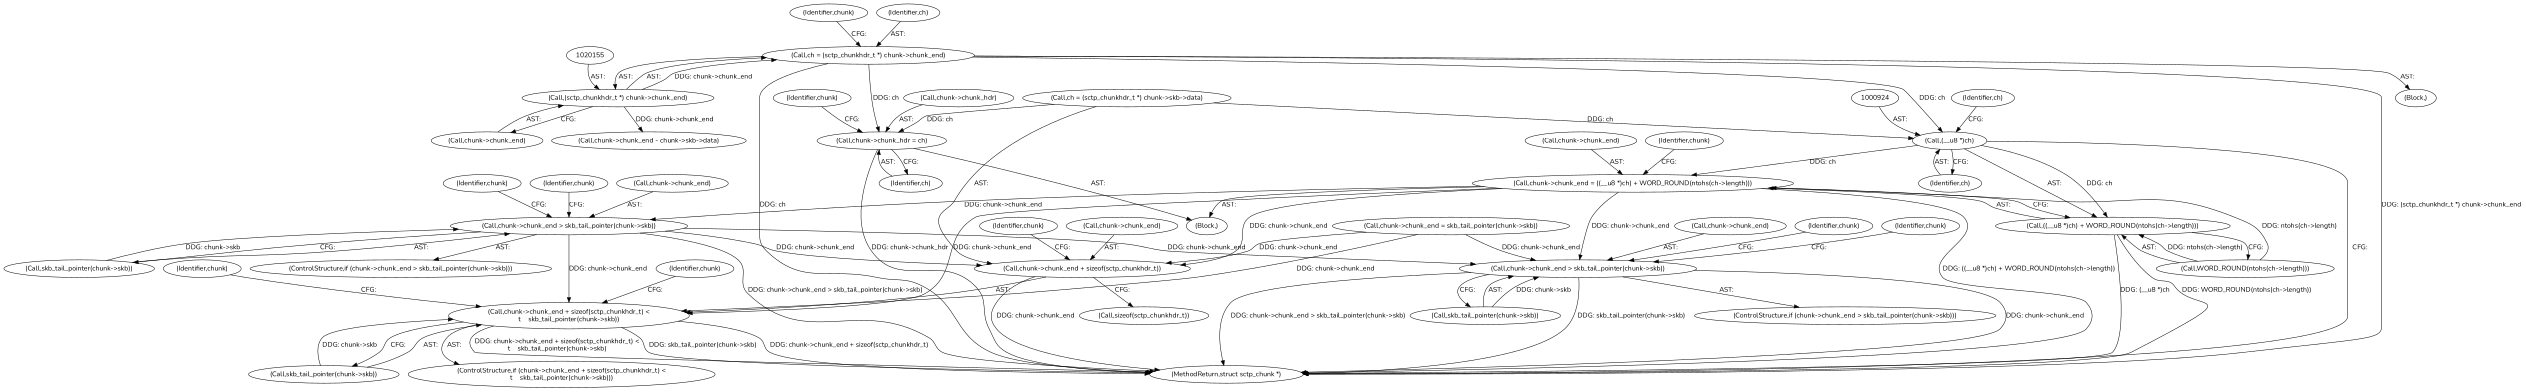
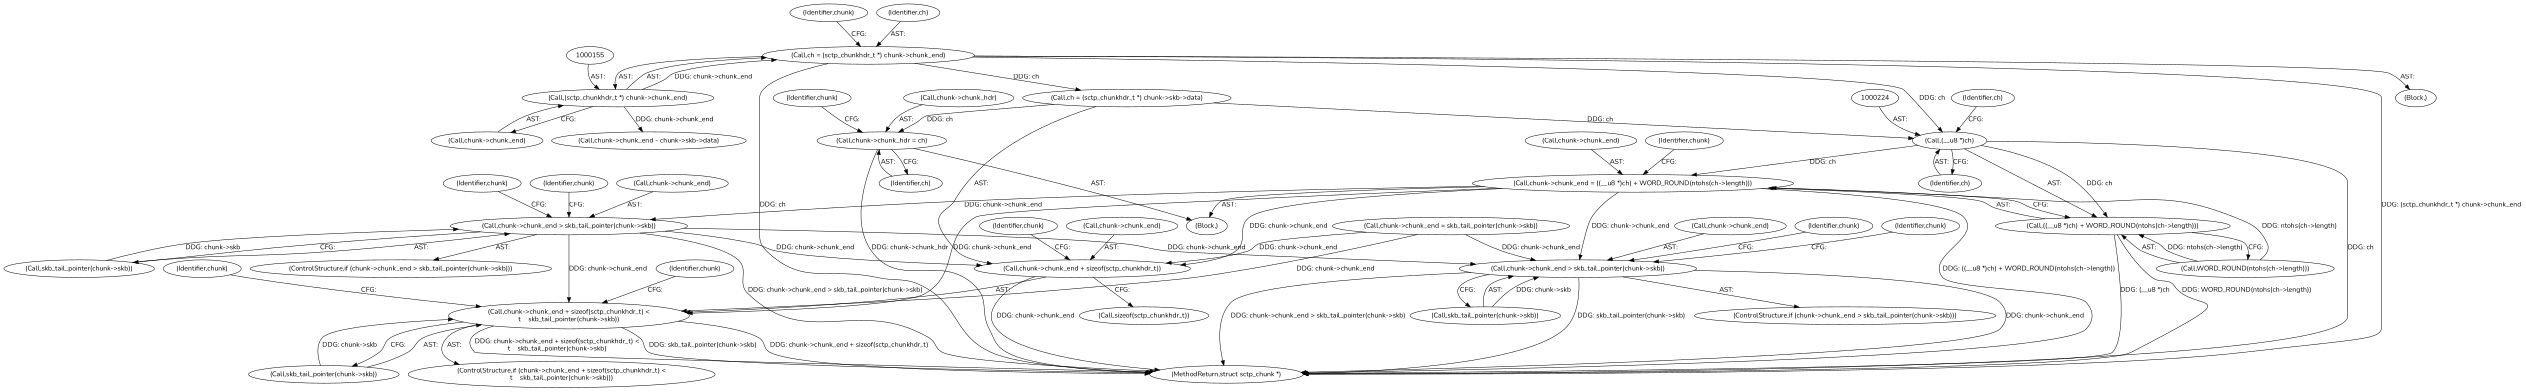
(590, 55) -> (590, 55)
(871, 96) -> (995, 76)
(1875, 98) -> (1875, 98)
(2361, 247) -> (2361, 247)
